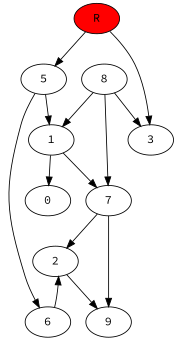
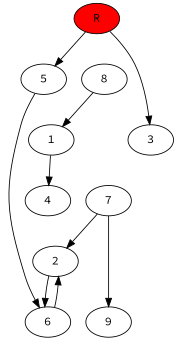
(47, 105) -> none
(125, 106) -> none
(106, 136) -> none
(77, 167) -> none
(48, 201) -> (48, 201)
(79, 288) -> (47, 287)
